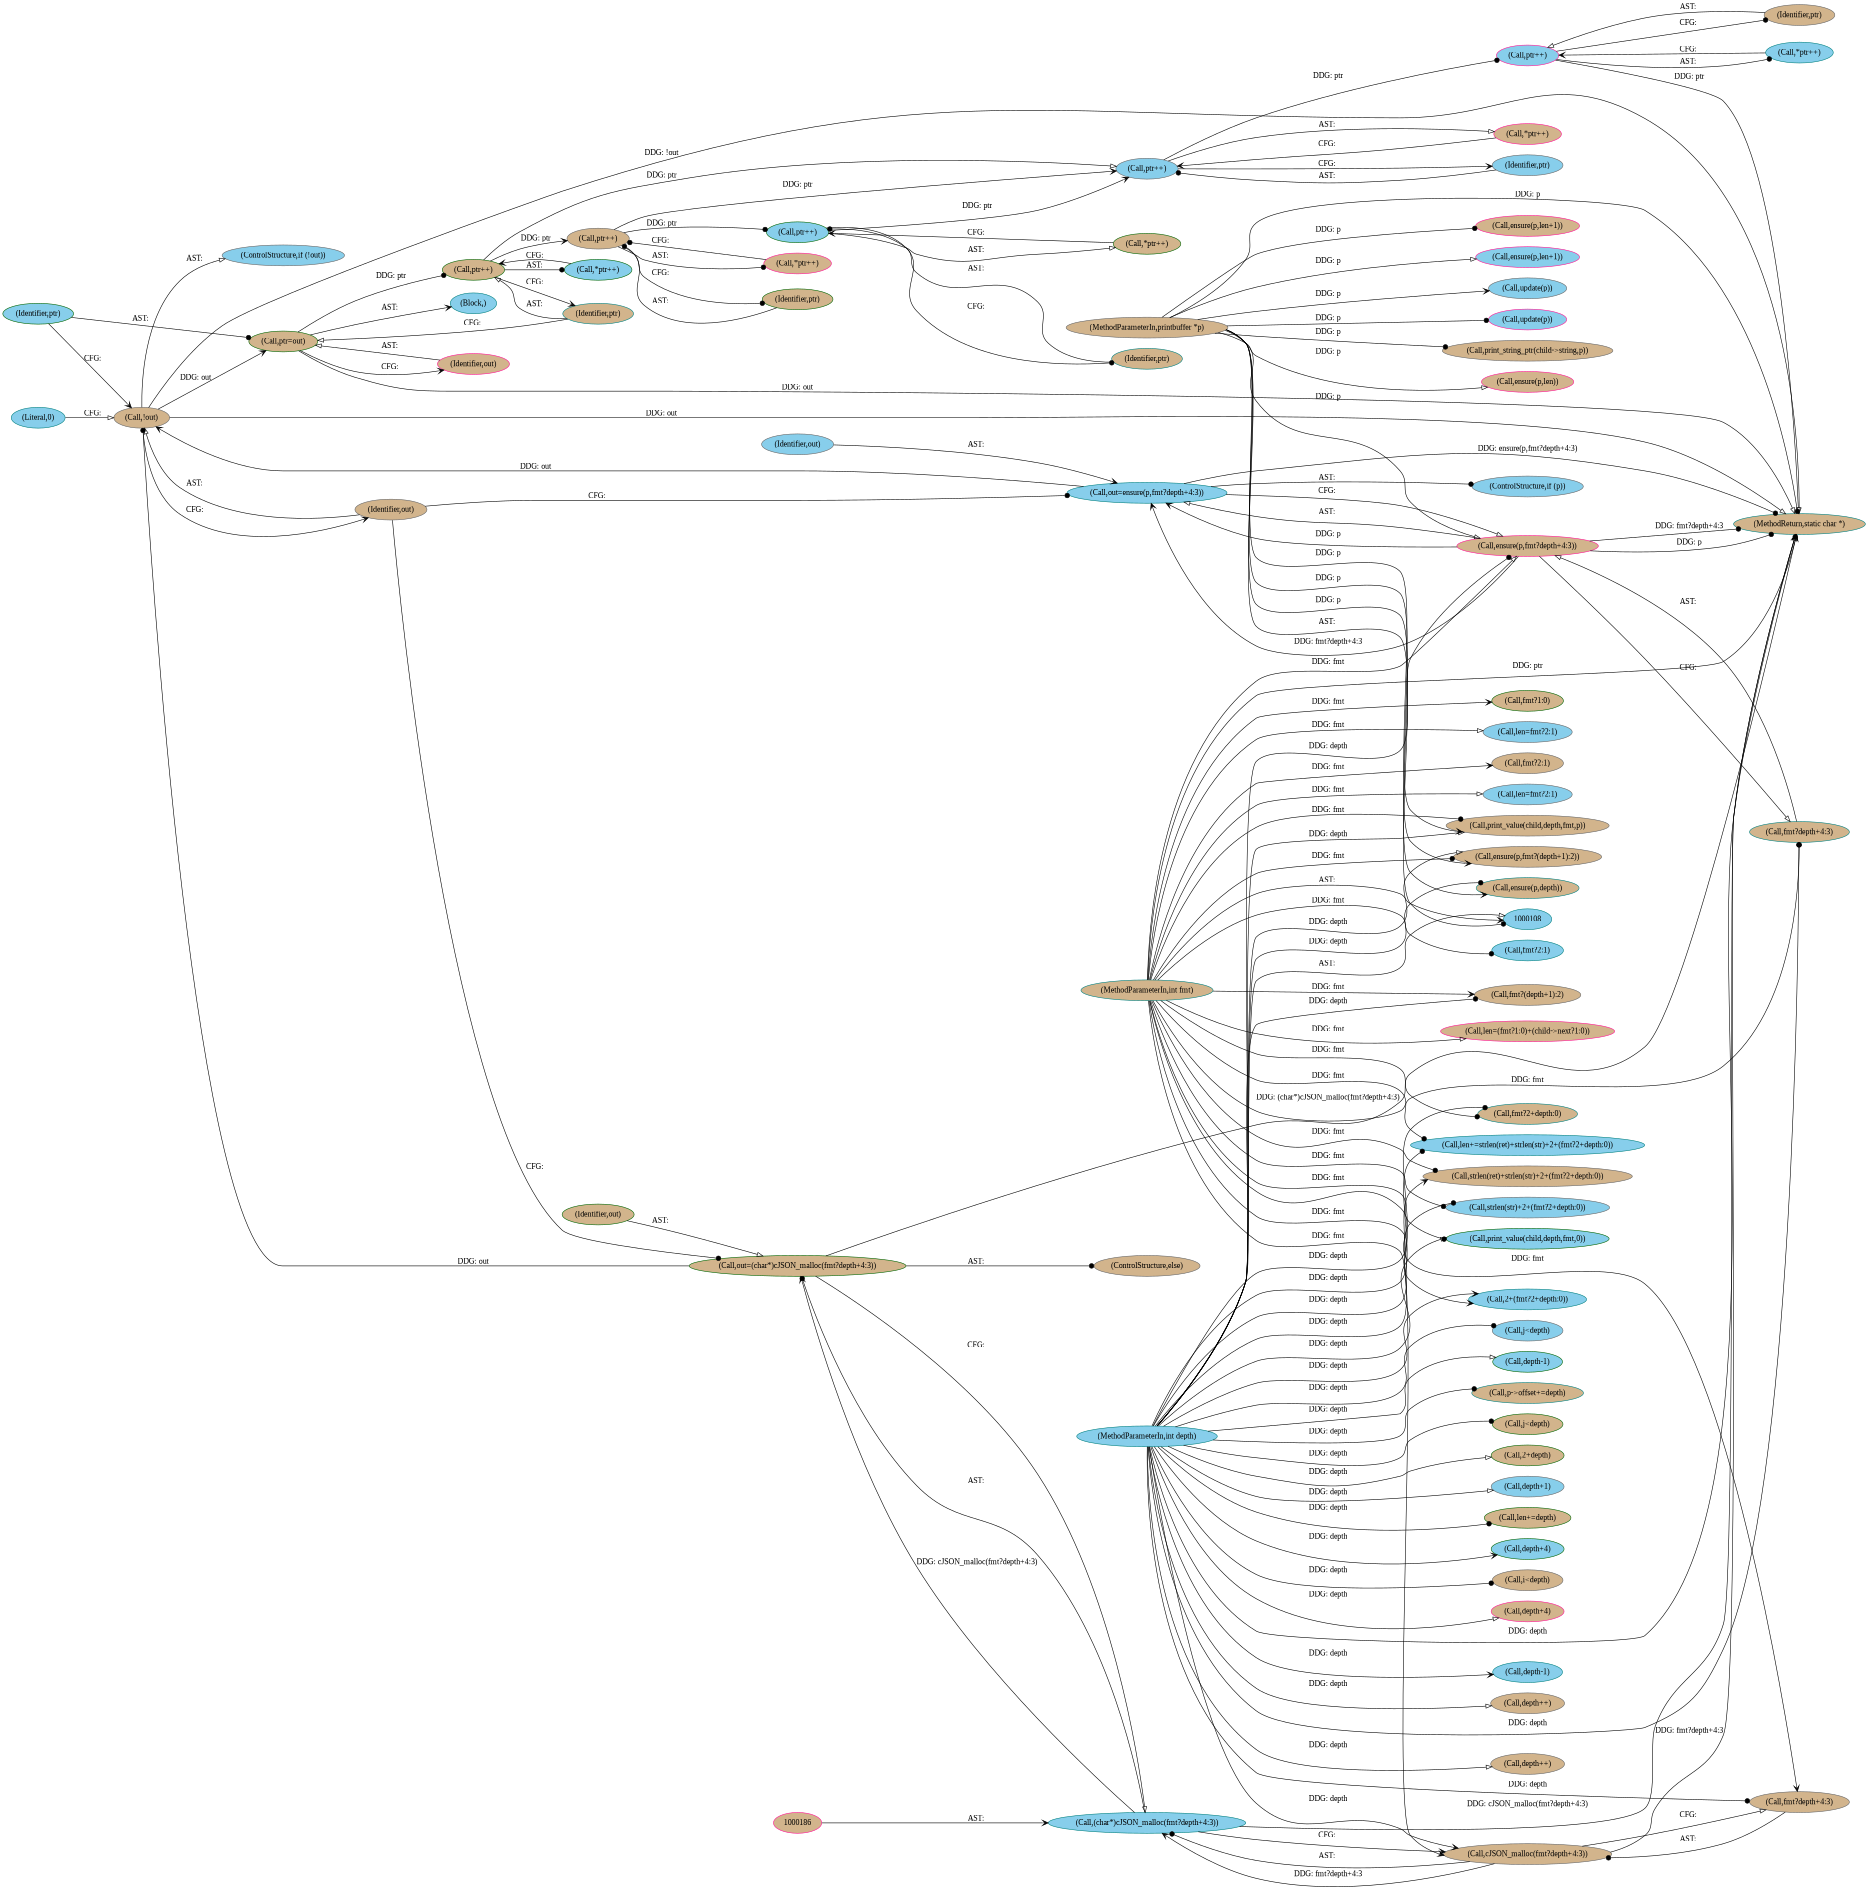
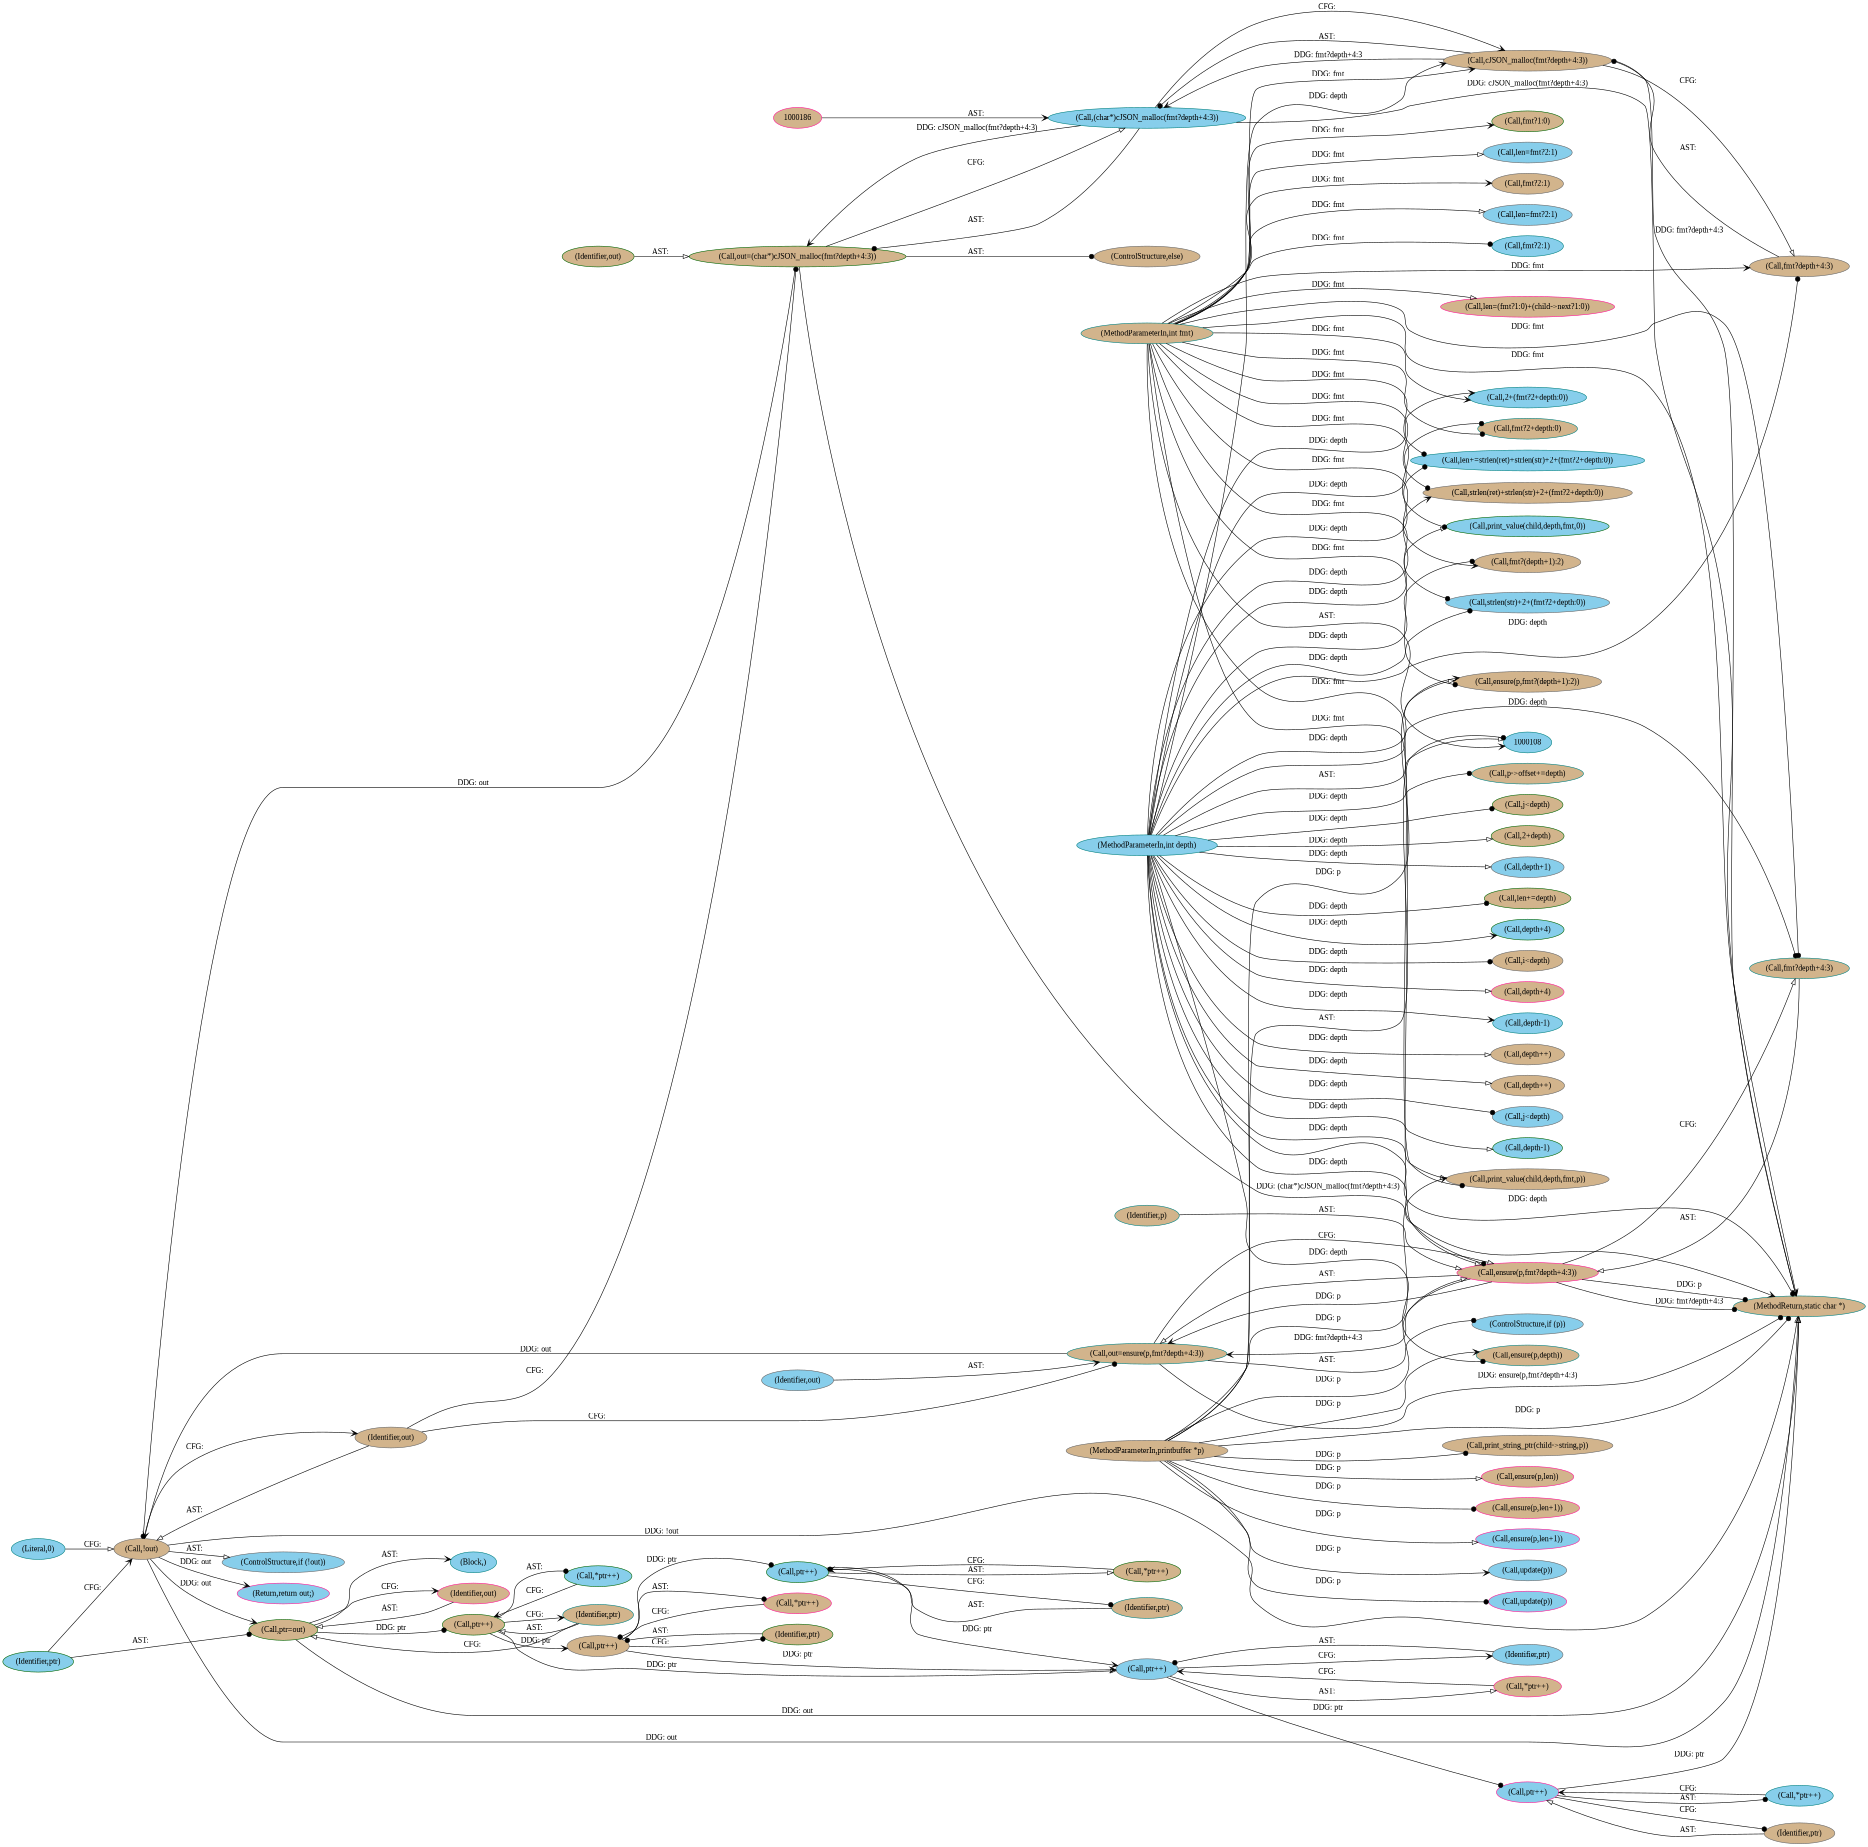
(1147, 493) -> (1147, 1354)
(1528, 666) -> (1528, 355)
none -> (1147, 1216)
none -> (283, 1594)
